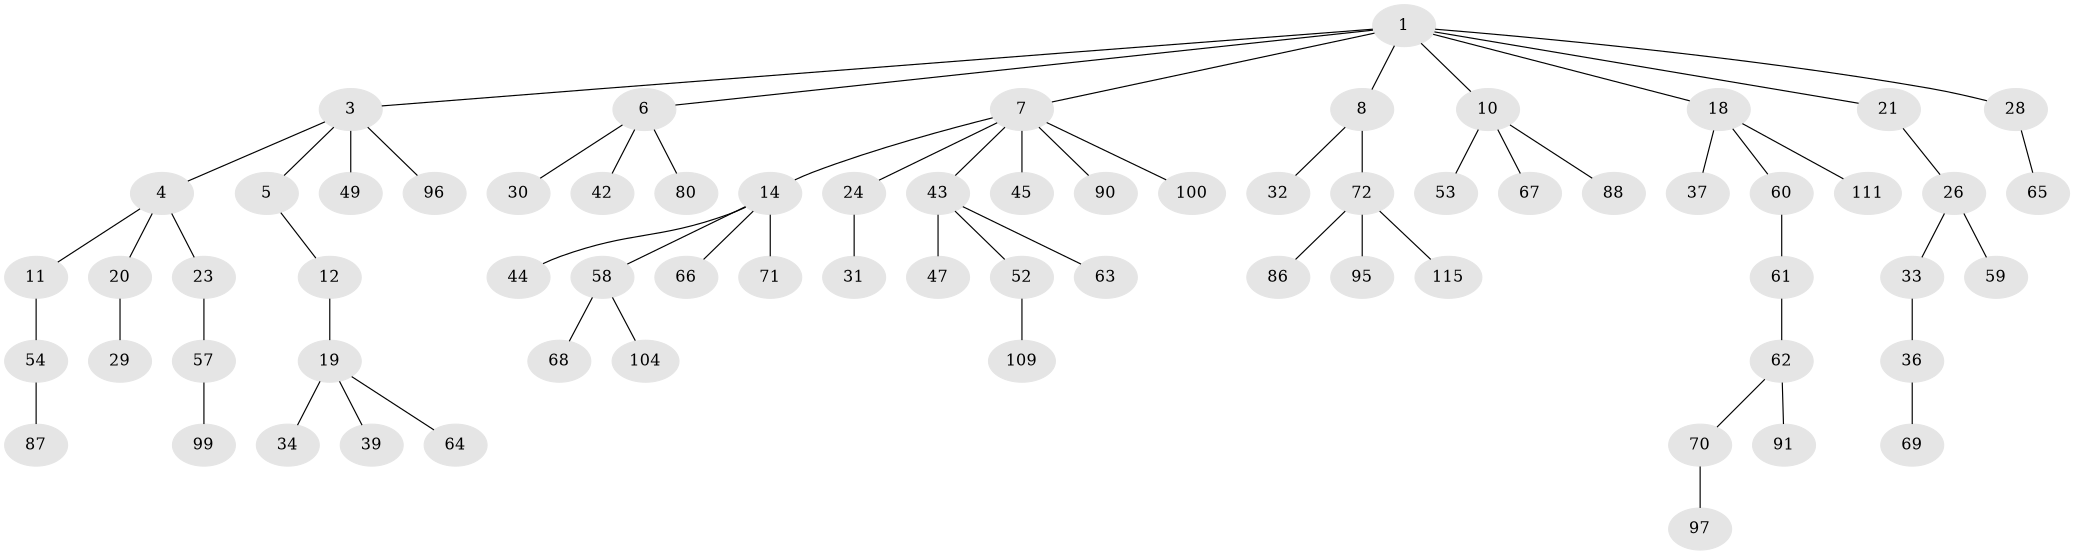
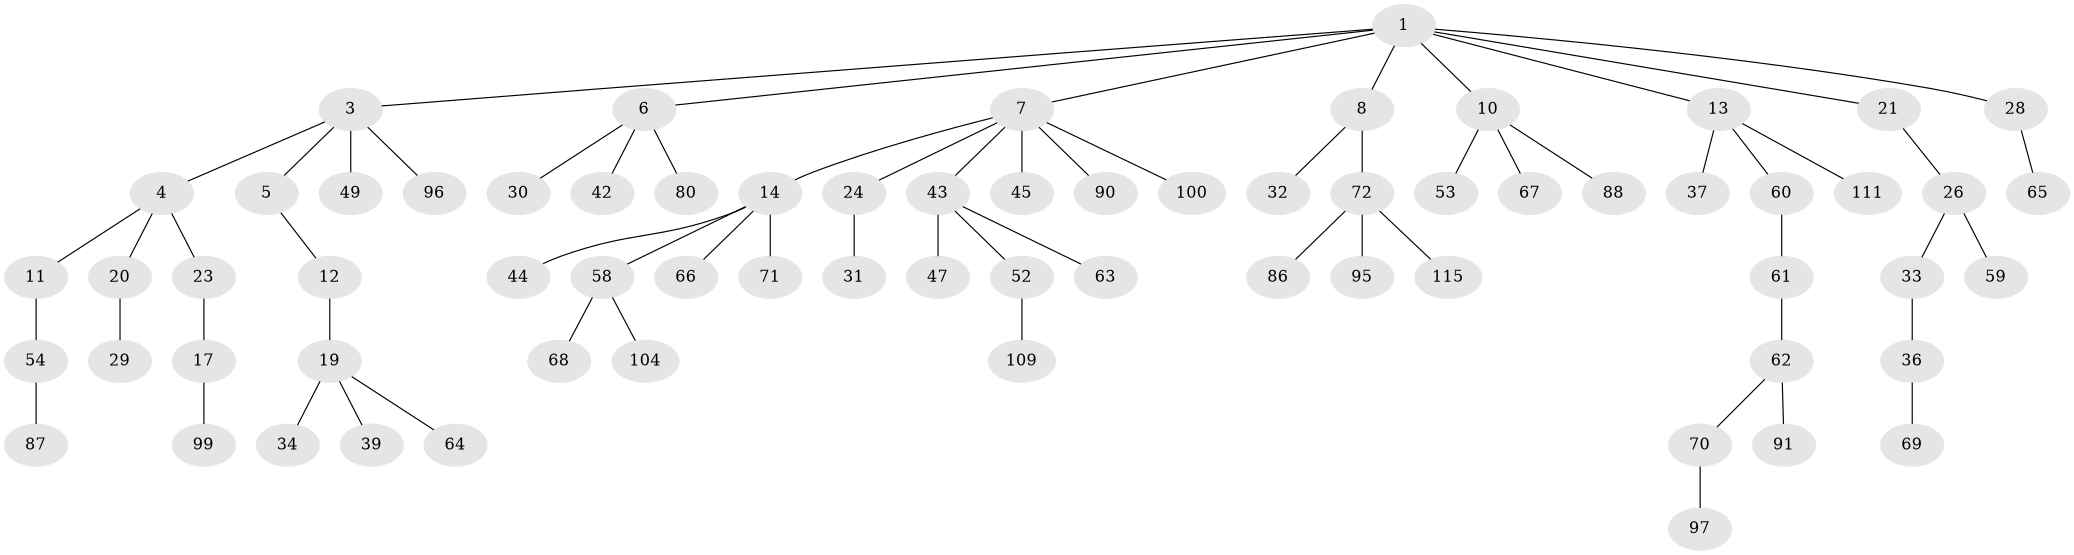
(1719, 110) -> (1719, 110)
(204, 361) -> (204, 361)
